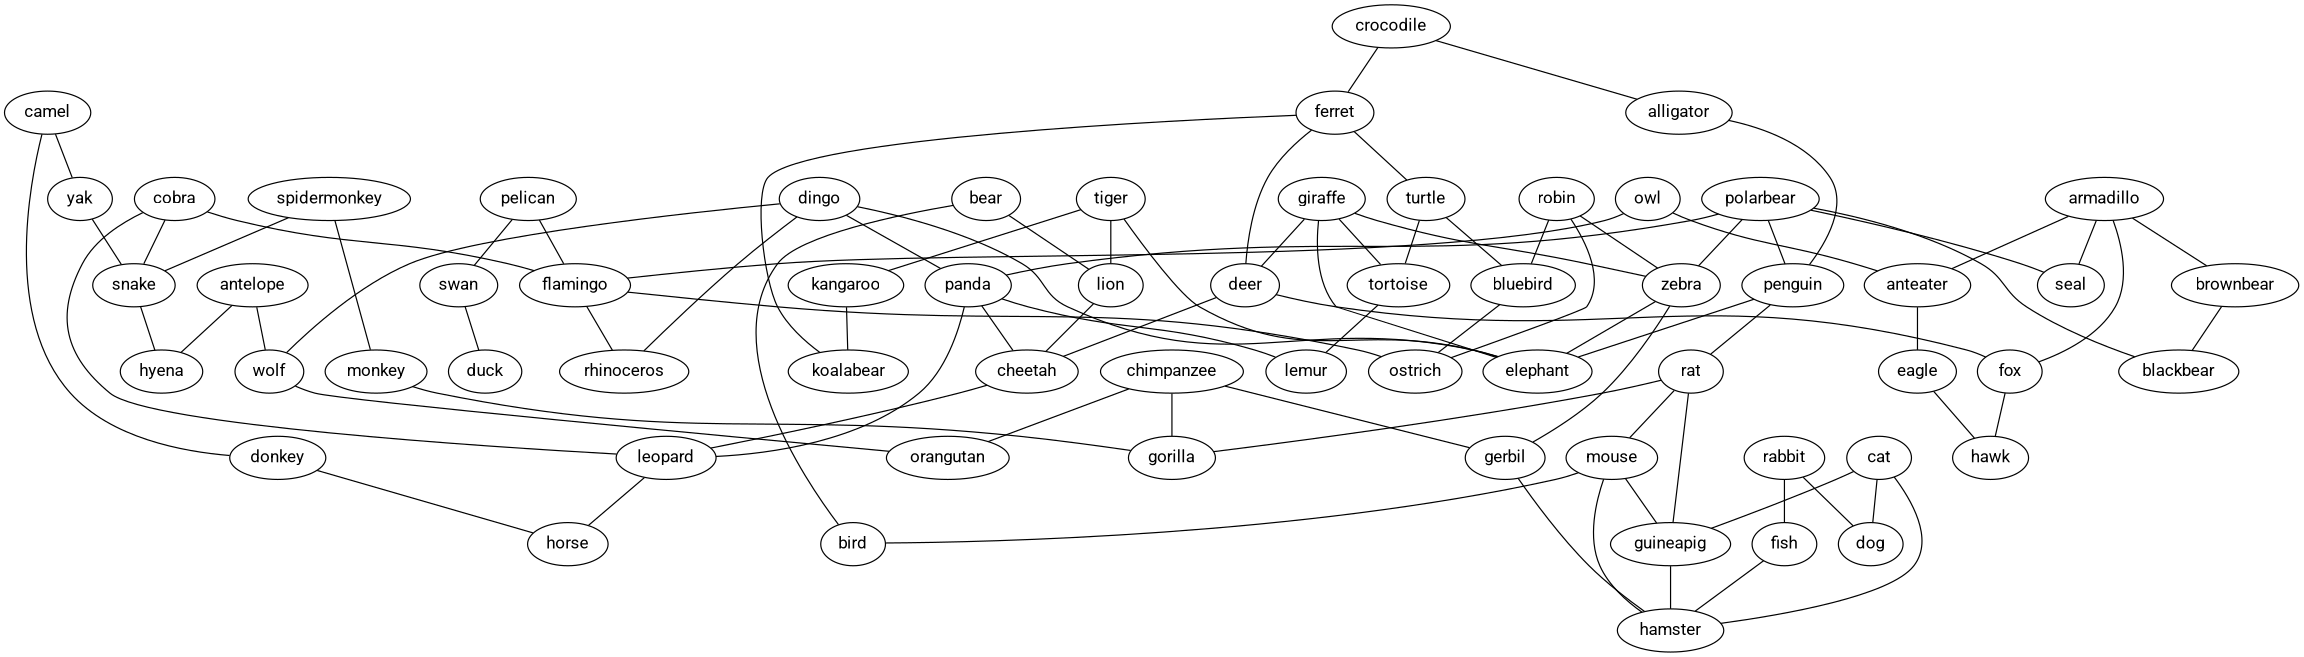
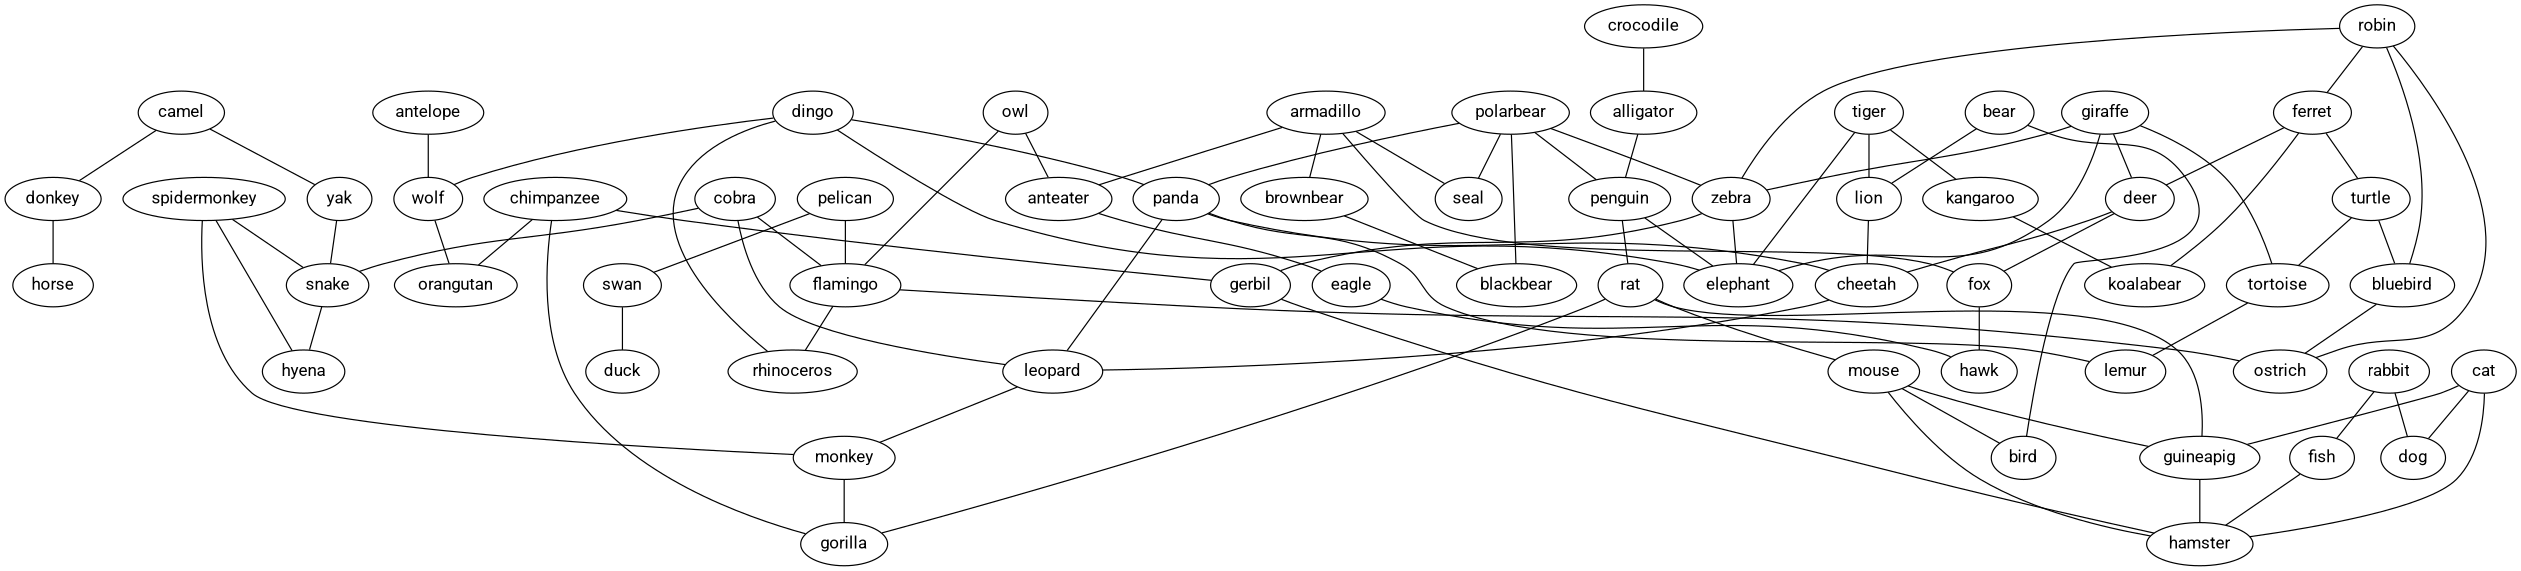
(1363, 70) -> (2345, 70)
(207, 329) -> (254, 286)
(616, 501) -> (949, 415)
